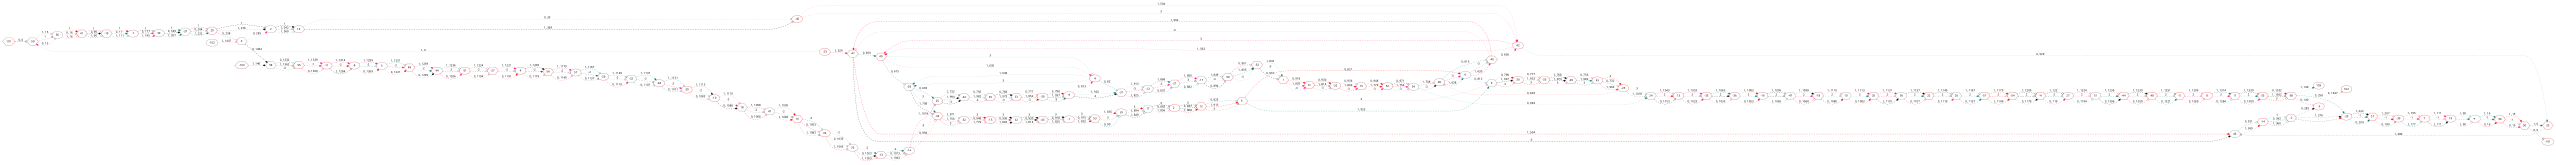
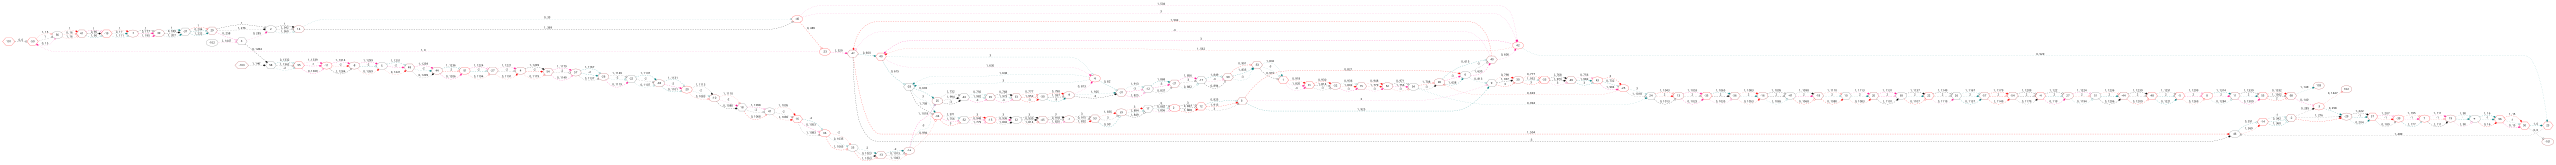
none -> (810, 35)
(2322, 99) -> (2331, 111)
